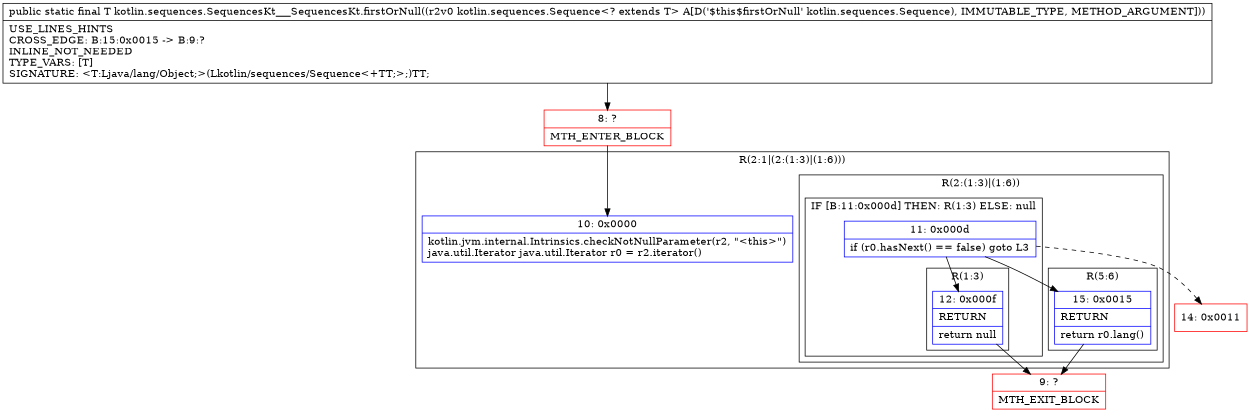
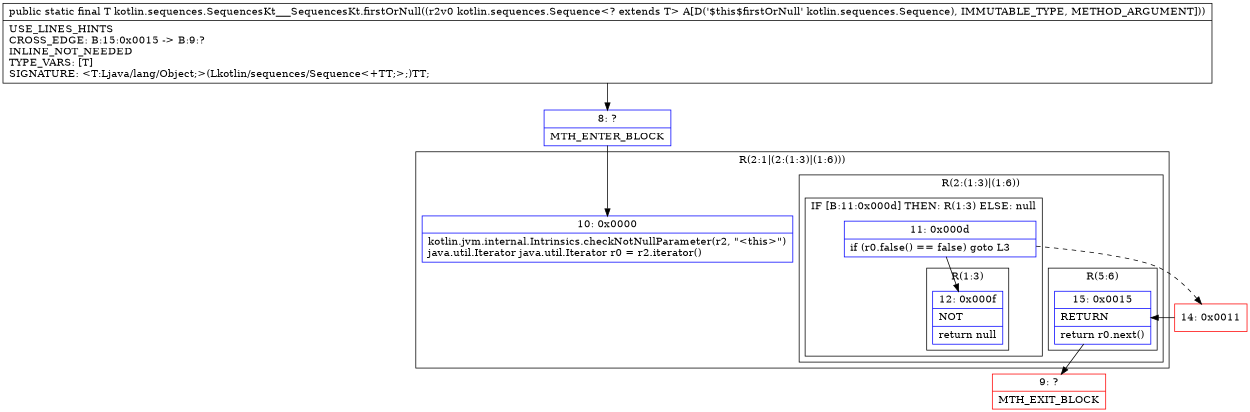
(607, 128) -> (607, 128)
(940, 248) -> (930, 248)
(1019, 271) -> (1166, 318)
(963, 317) -> (951, 317)
(1102, 335) -> (1103, 335)
(1011, 357) -> none
